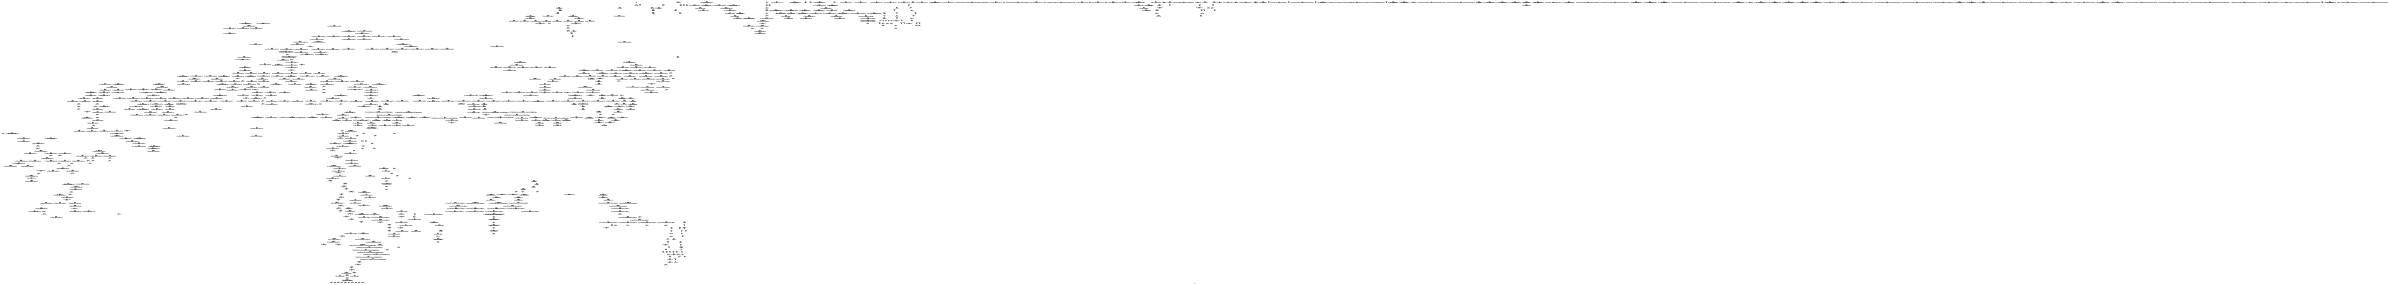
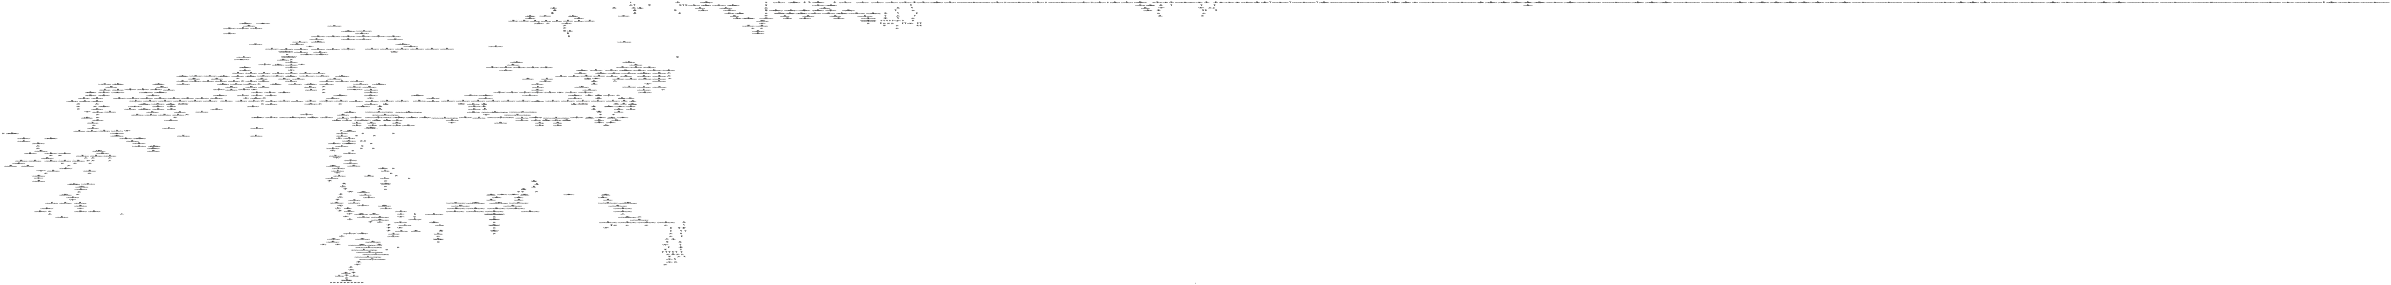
(769, 5) -> none
